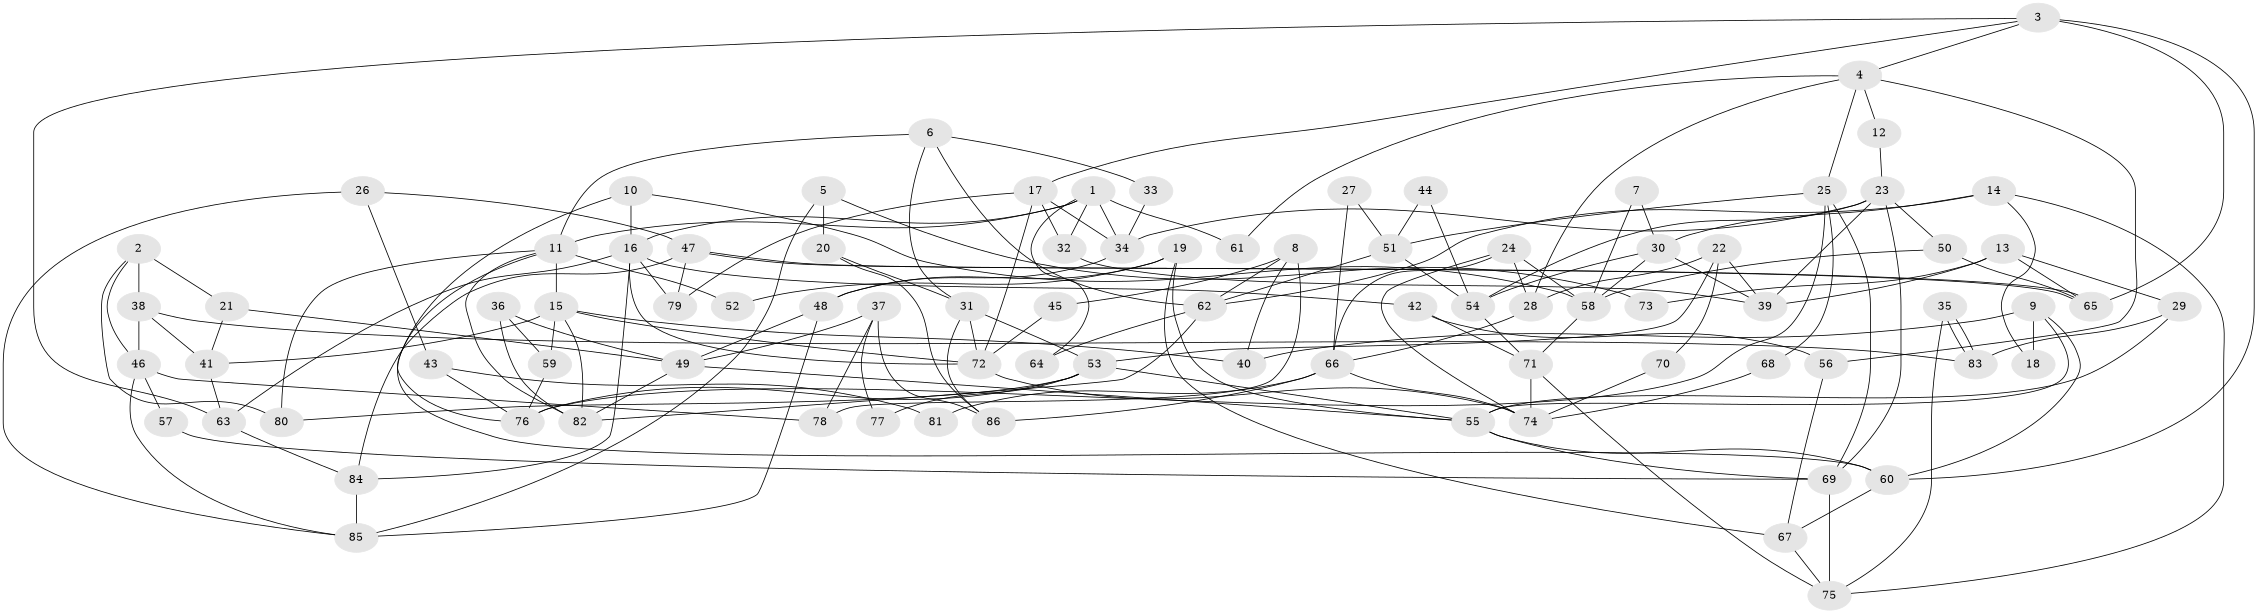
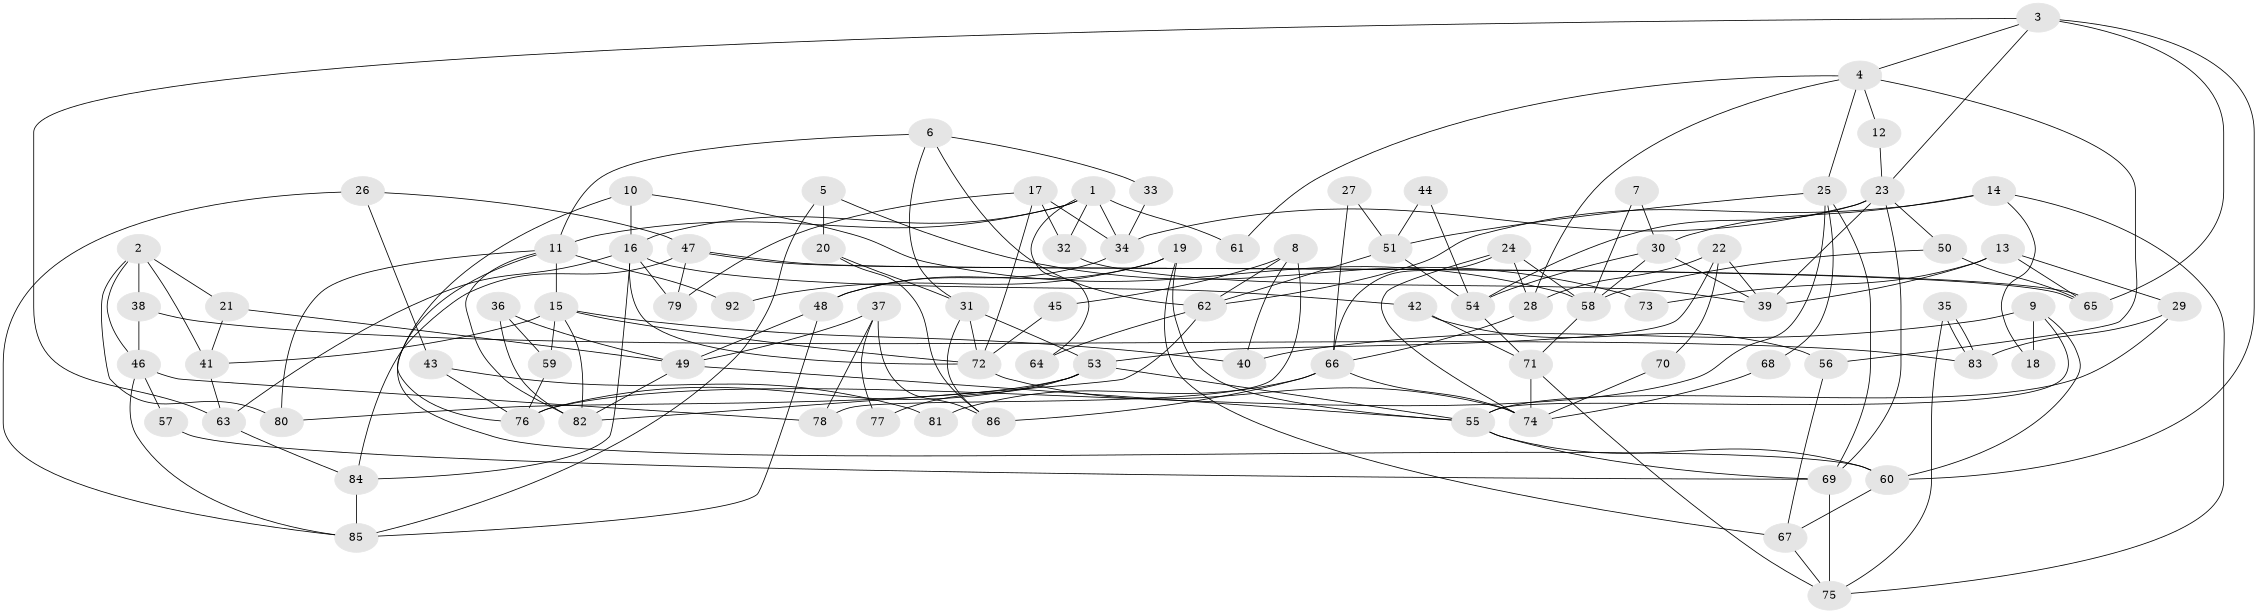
(1533, 95) -> (1960, 104)
(733, 307) -> (733, 307)
(173, 336) -> (176, 305)
